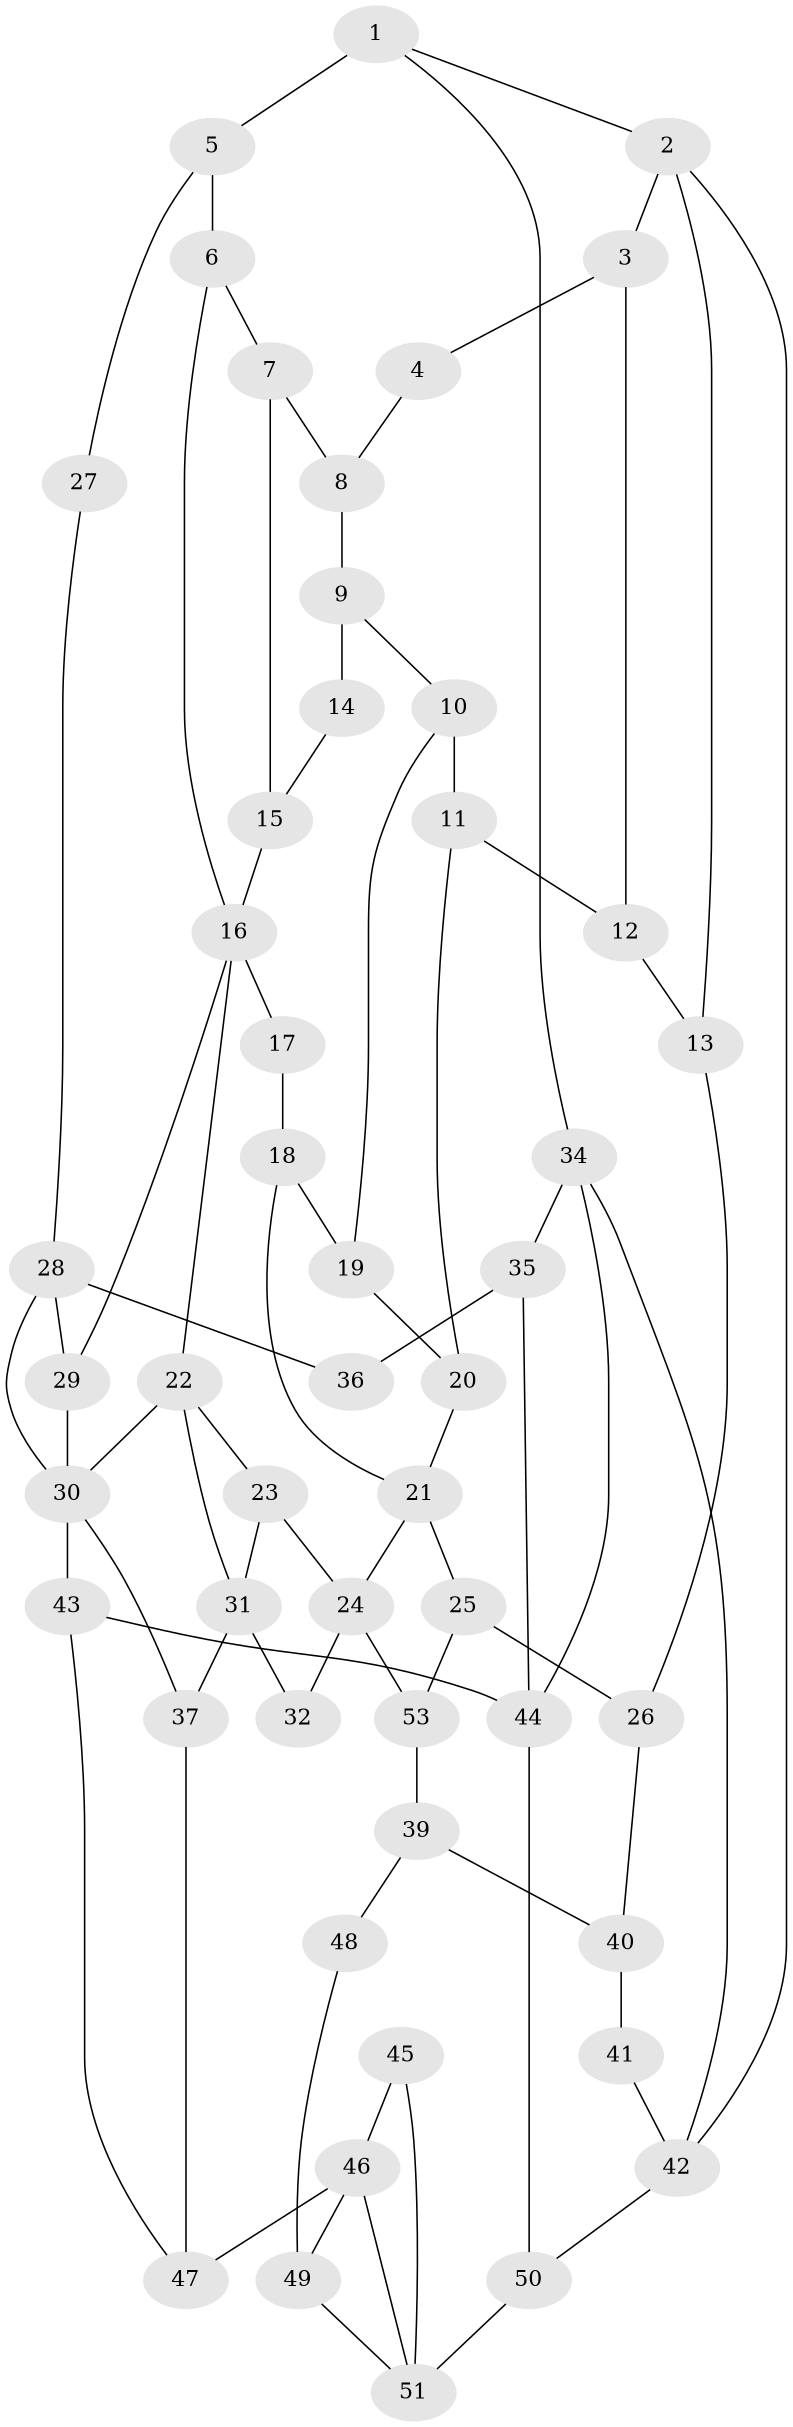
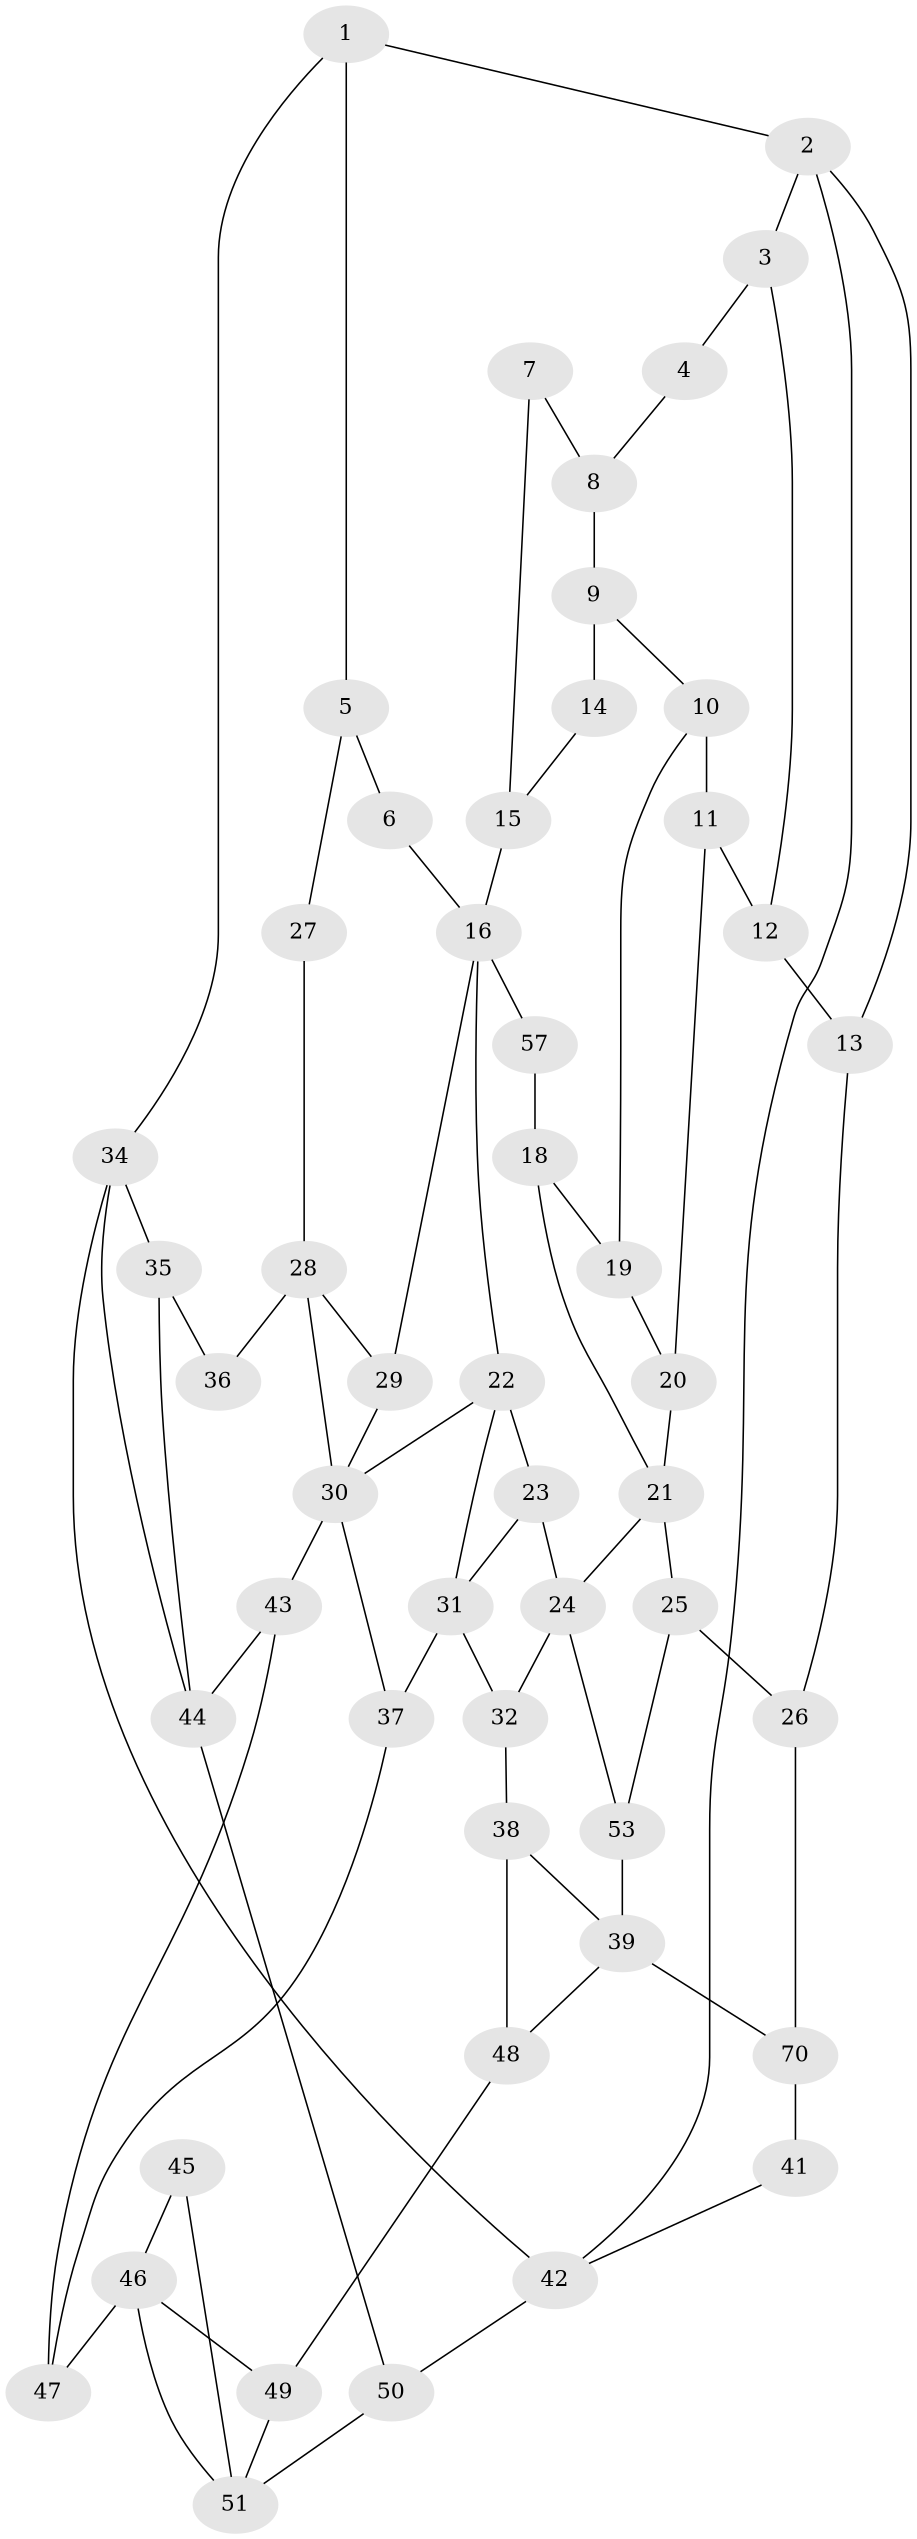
(241, 315) -> none
(283, 1045) -> (535, 1045)
none -> (507, 1831)
(621, 1943) -> (795, 2056)
